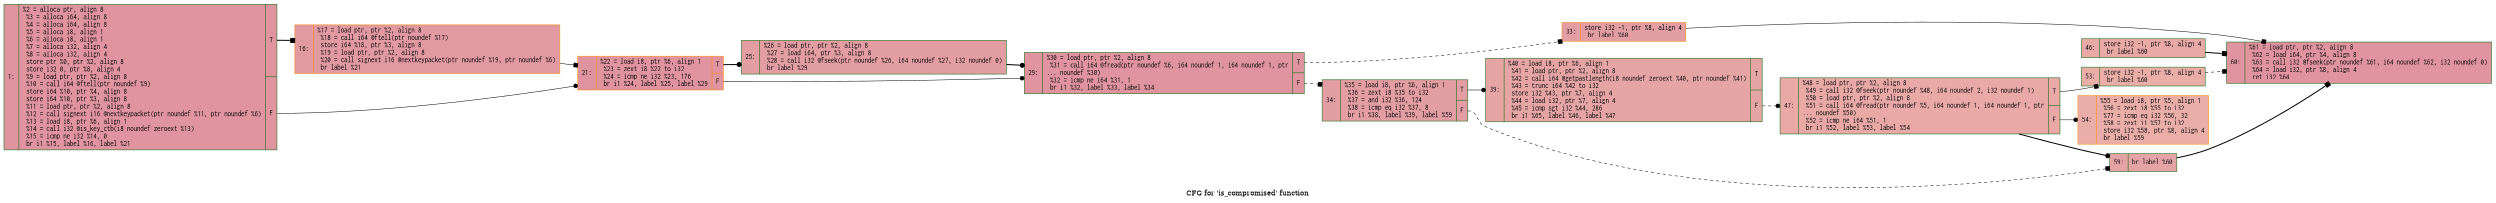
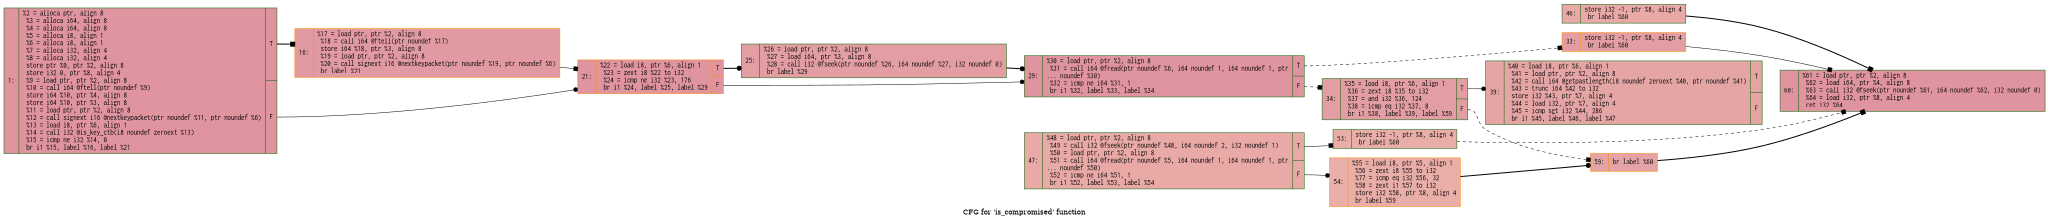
(1769, 106) -> none
(1562, 116) -> (1562, 119)
(2062, 145) -> (1523, 171)
(2143, 163) -> (1624, 162)
